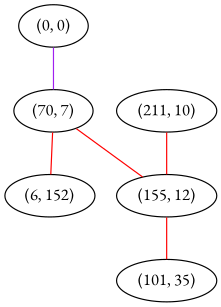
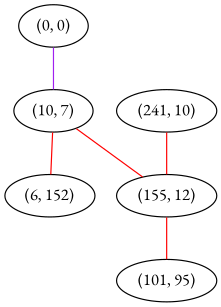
(53, 111) -> (53, 111)
(167, 111) -> (167, 111)
(167, 281) -> (167, 281)
